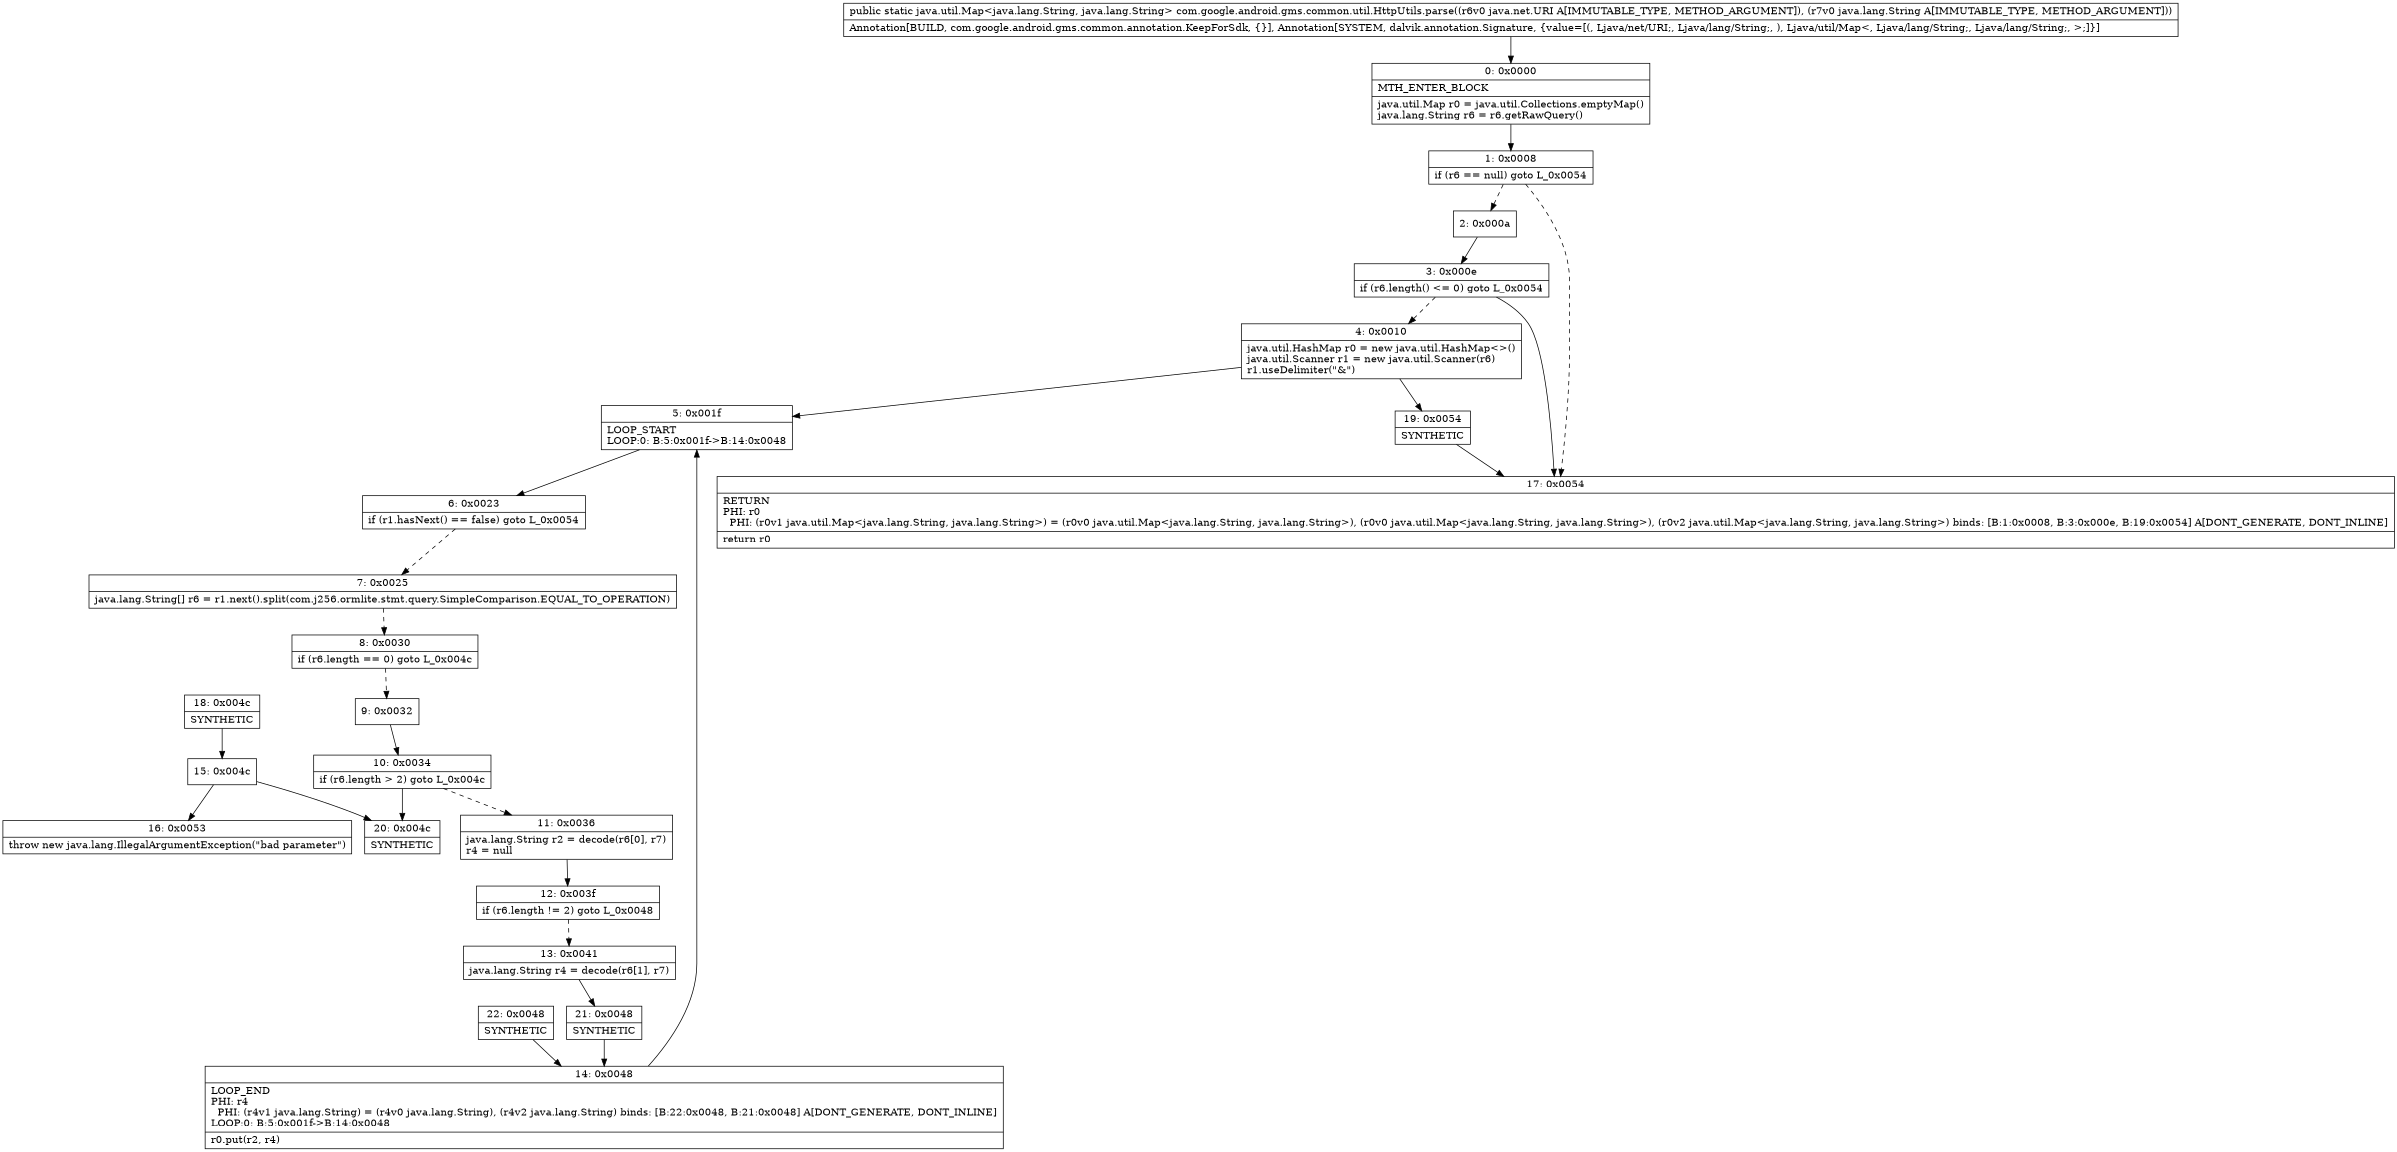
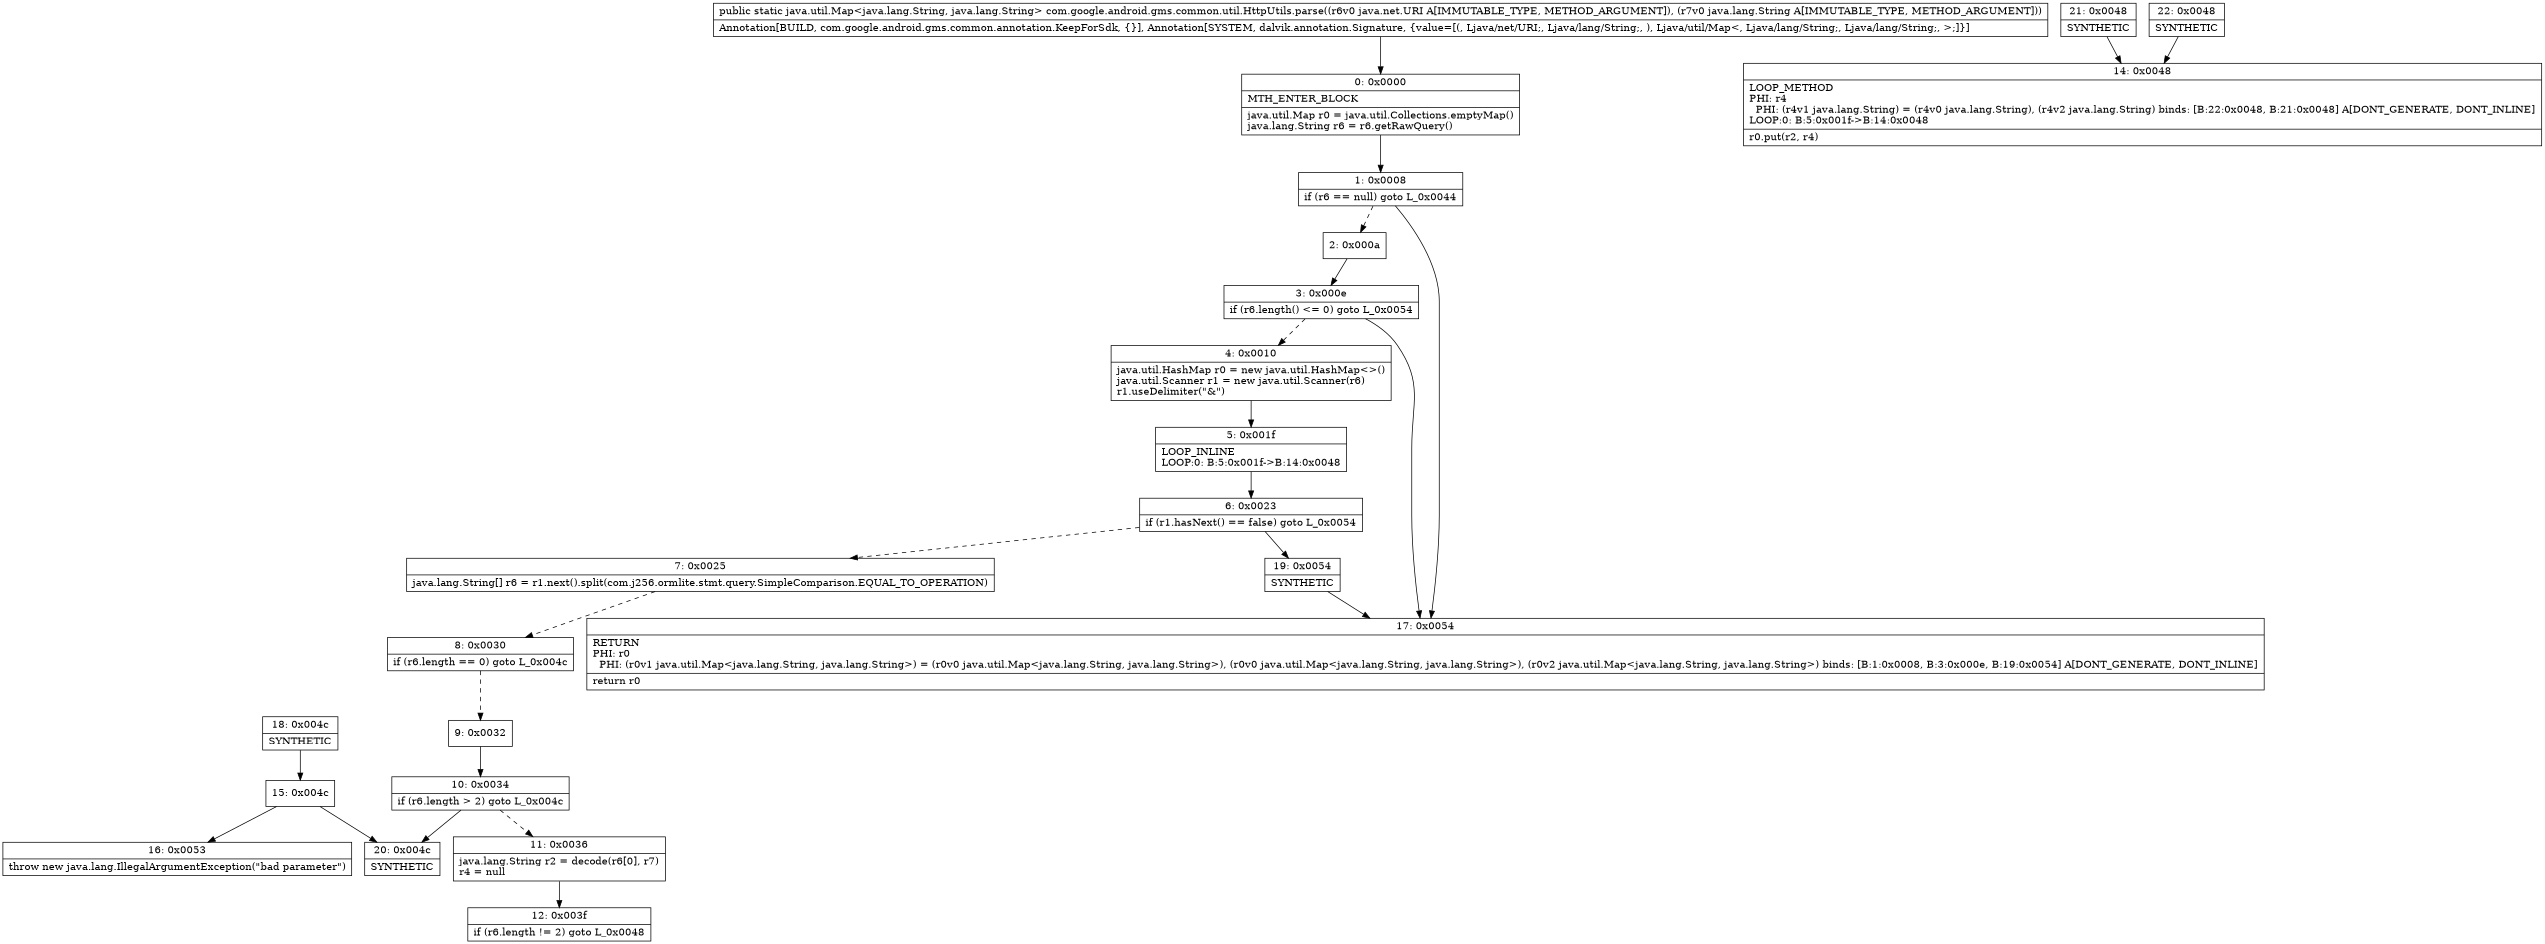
(1511, 175) -> (1381, 197)
(1570, 321) -> (1439, 403)
(1409, 392) -> (1274, 542)
(642, 430) -> (1199, 452)
(697, 768) -> none
(569, 963) -> none
(241, 1091) -> (1792, 88)
